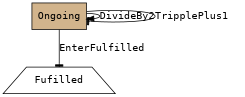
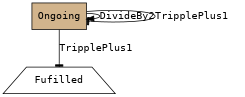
(102, 48) -> (96, 48)
